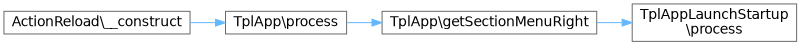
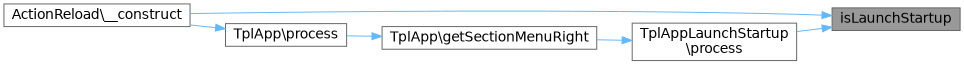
none -> (896, 19)
